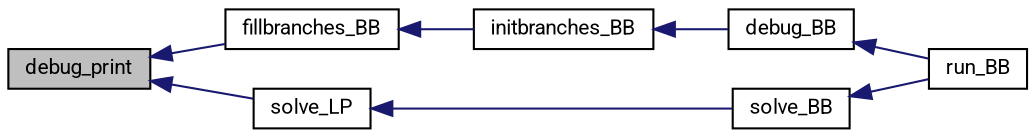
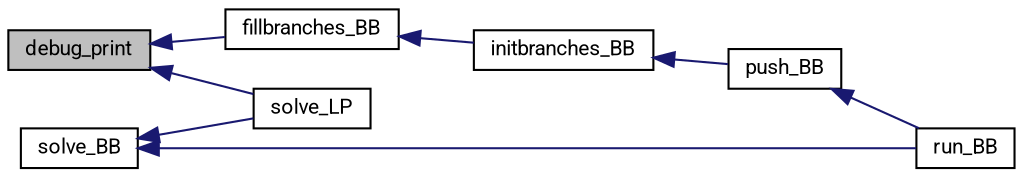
(791, 29) -> (785, 69)
(562, 109) -> (206, 127)
